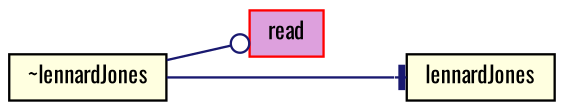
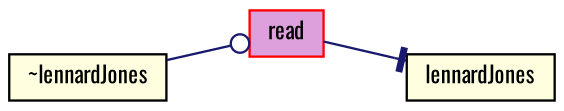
(280, 77) -> (359, 50)
